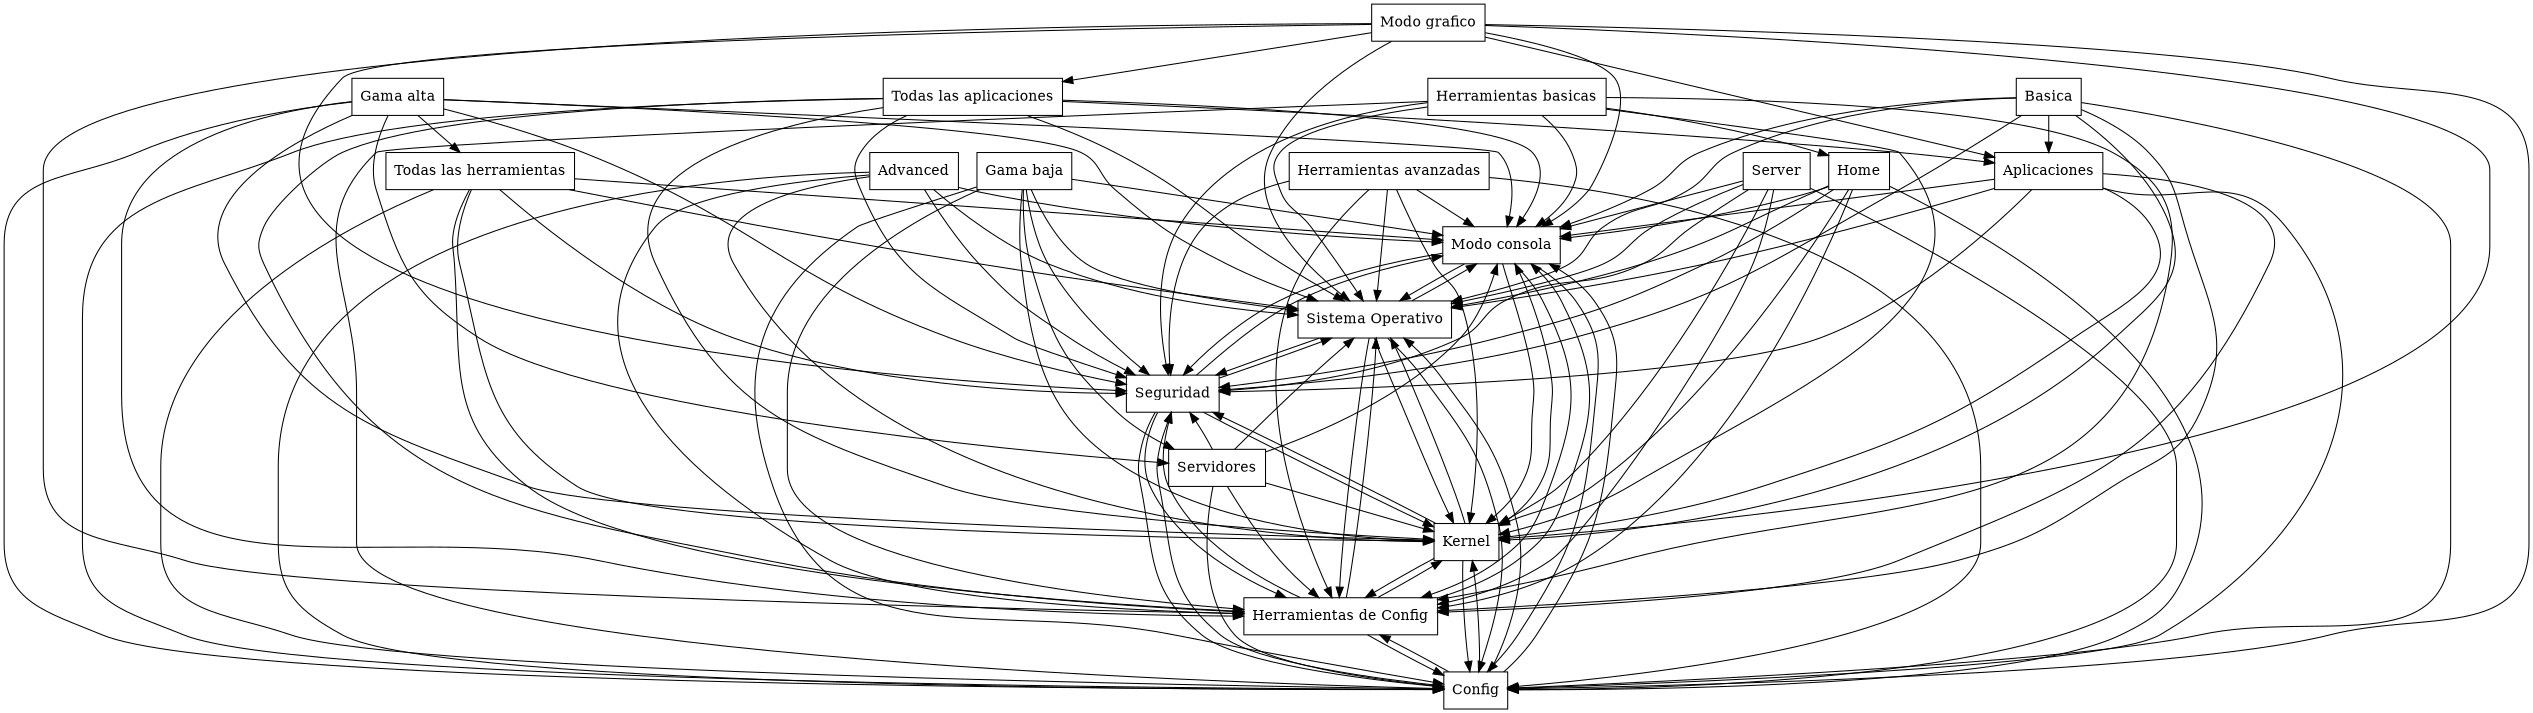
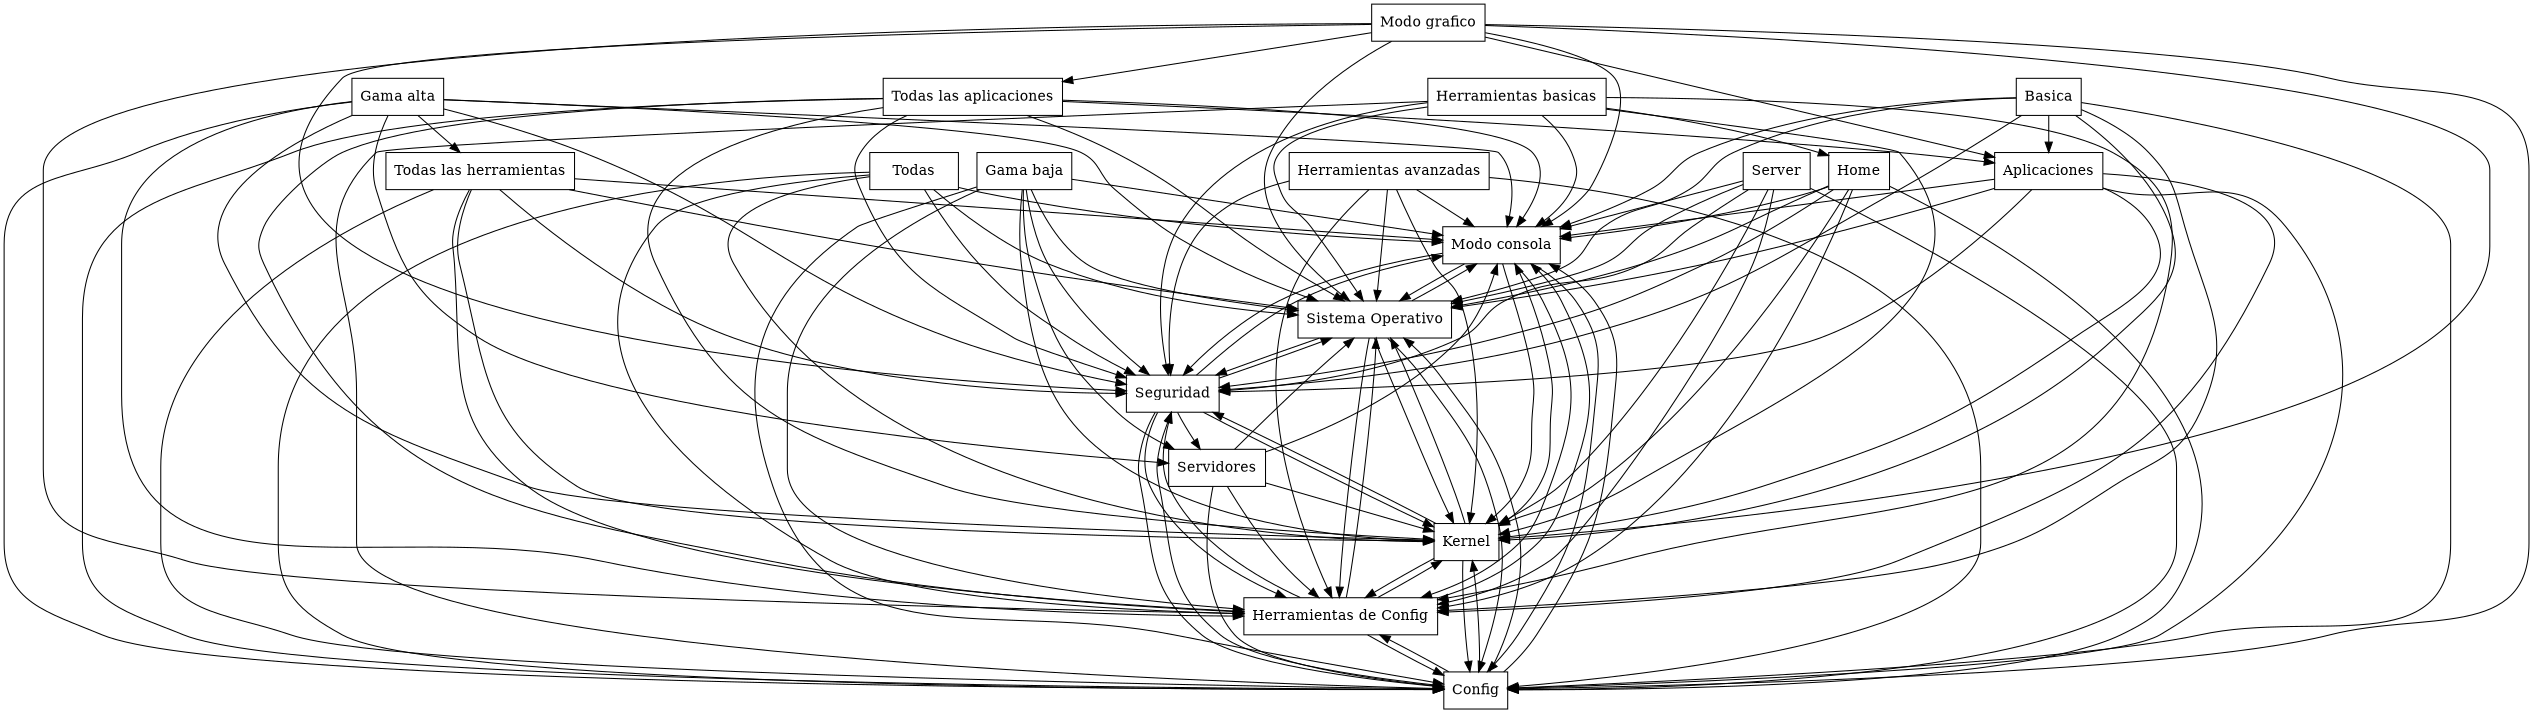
(914, 171) -> (914, 171)
(1204, 435) -> (1186, 427)
